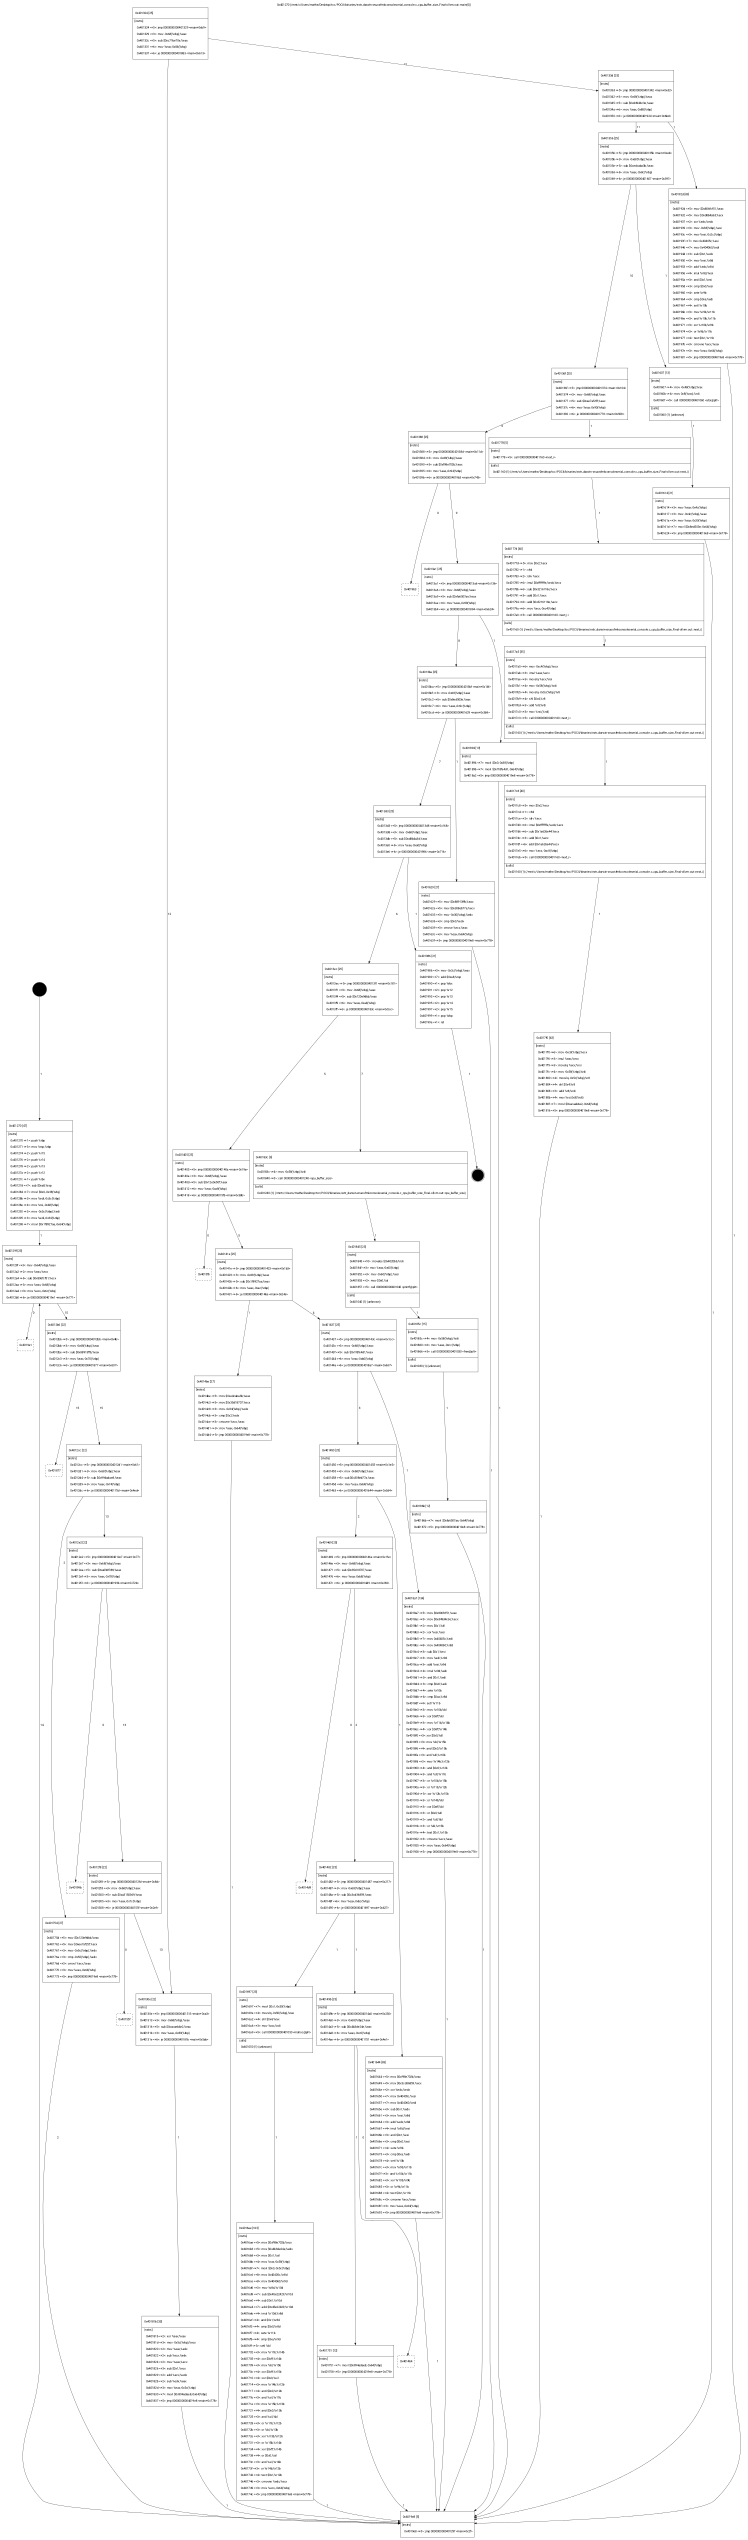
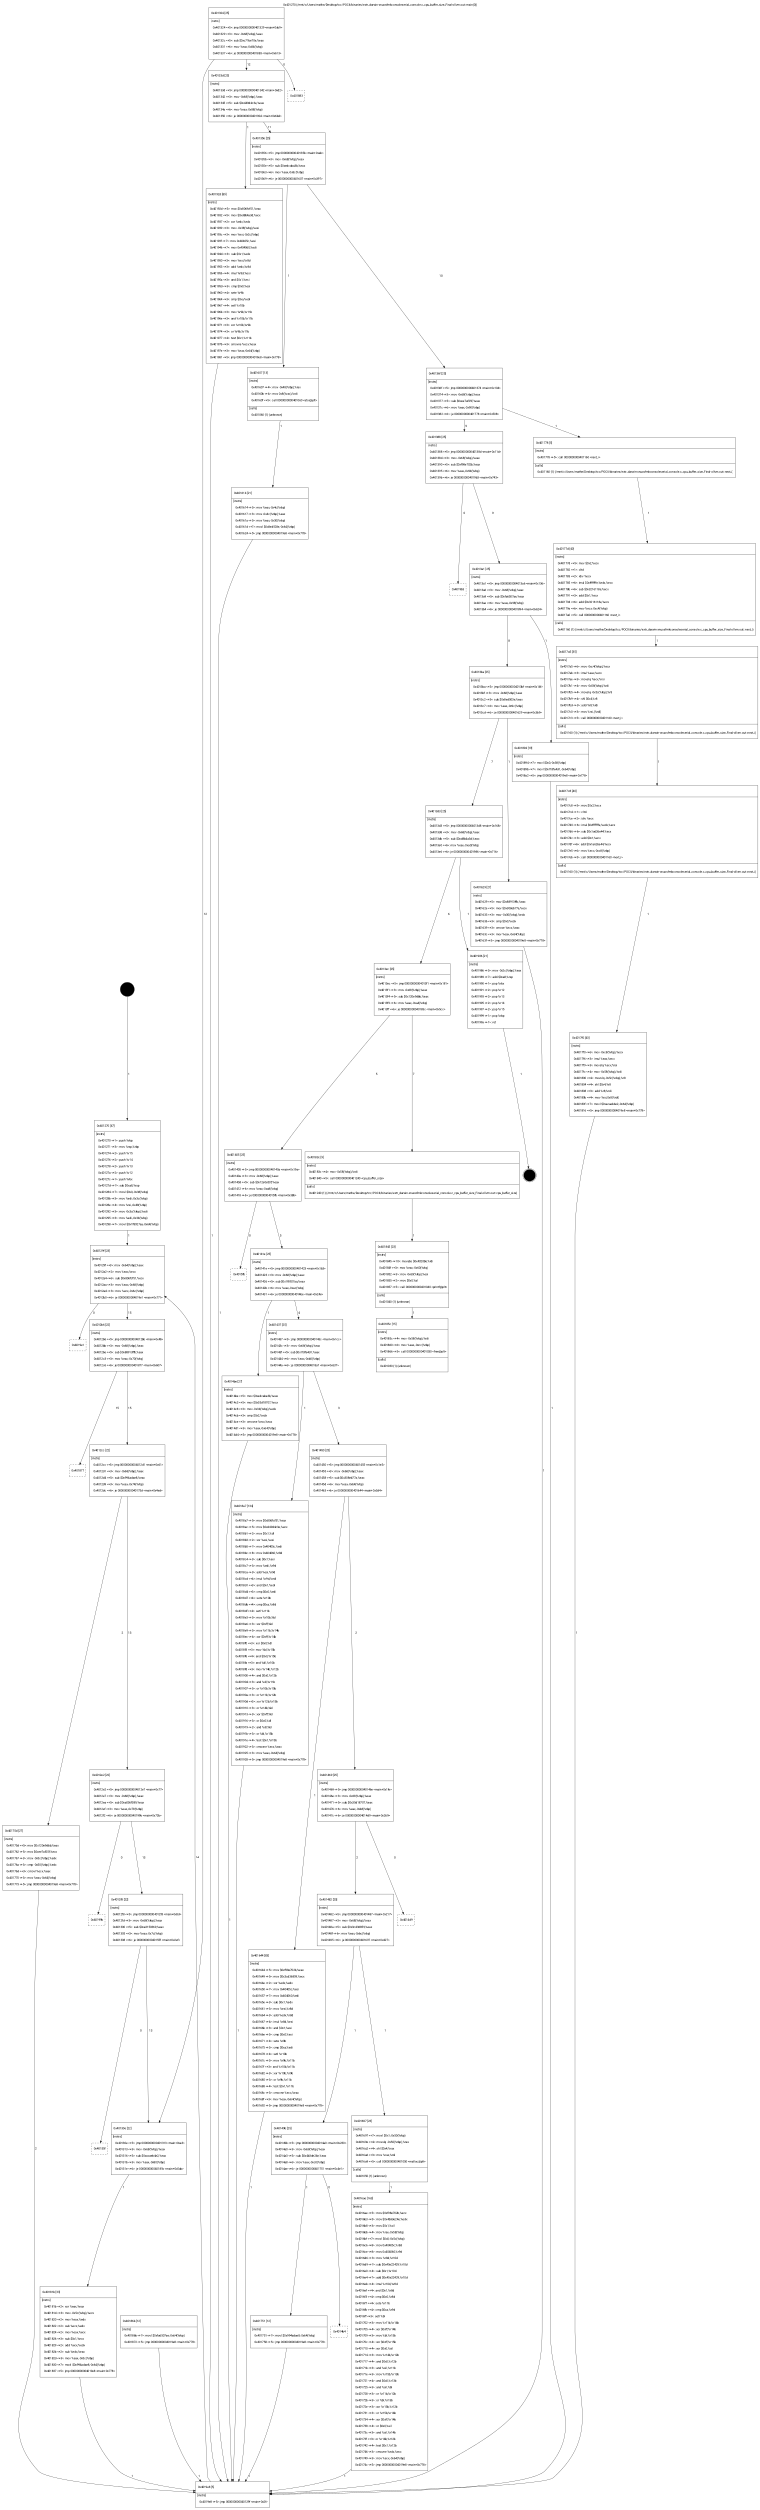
none -> (296, 96)
(445, 1435) -> none
